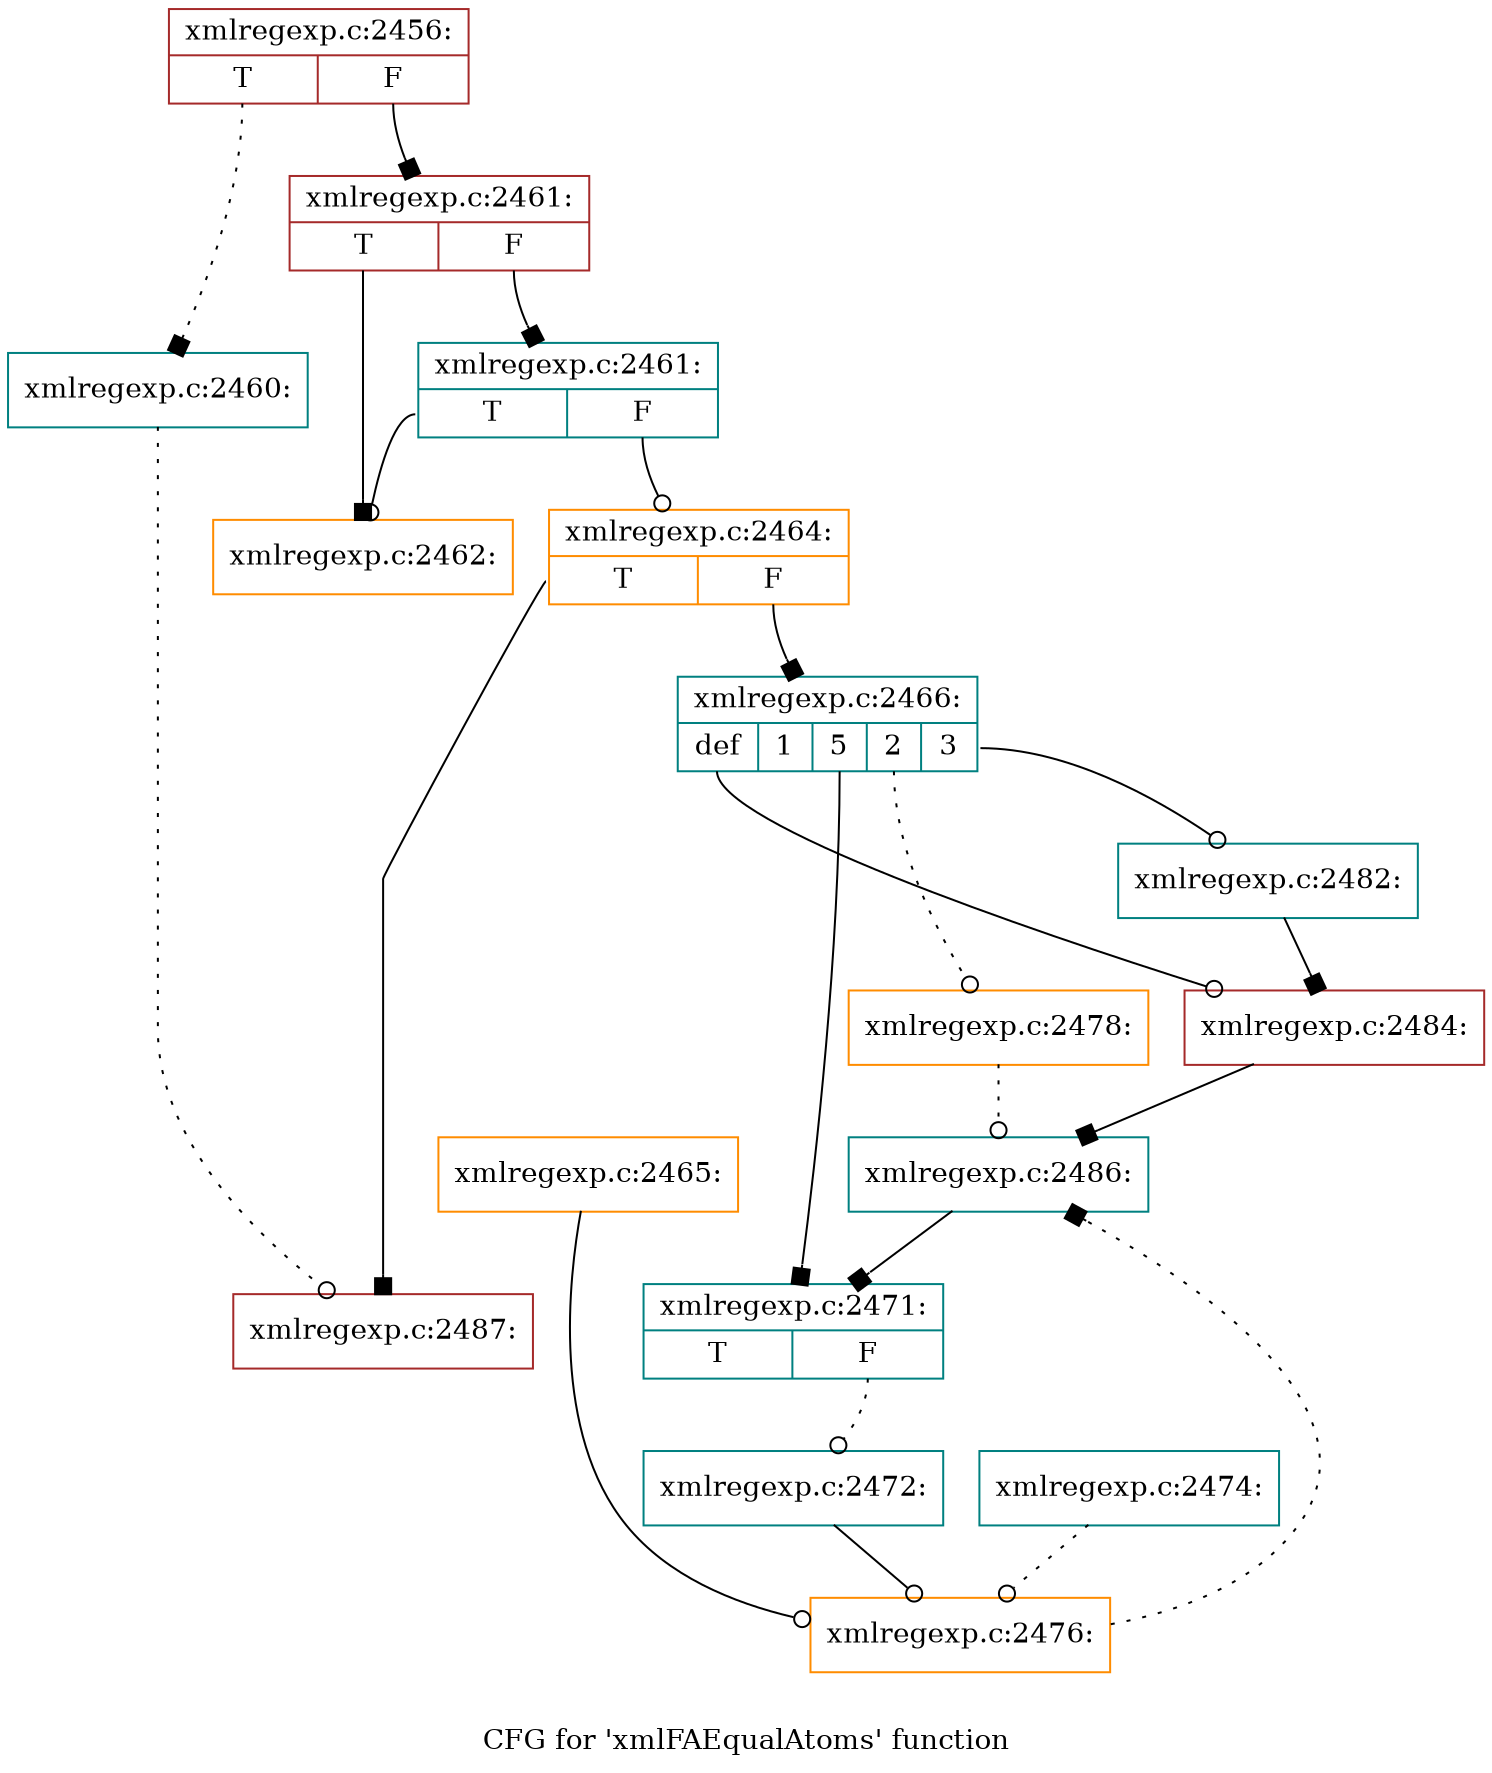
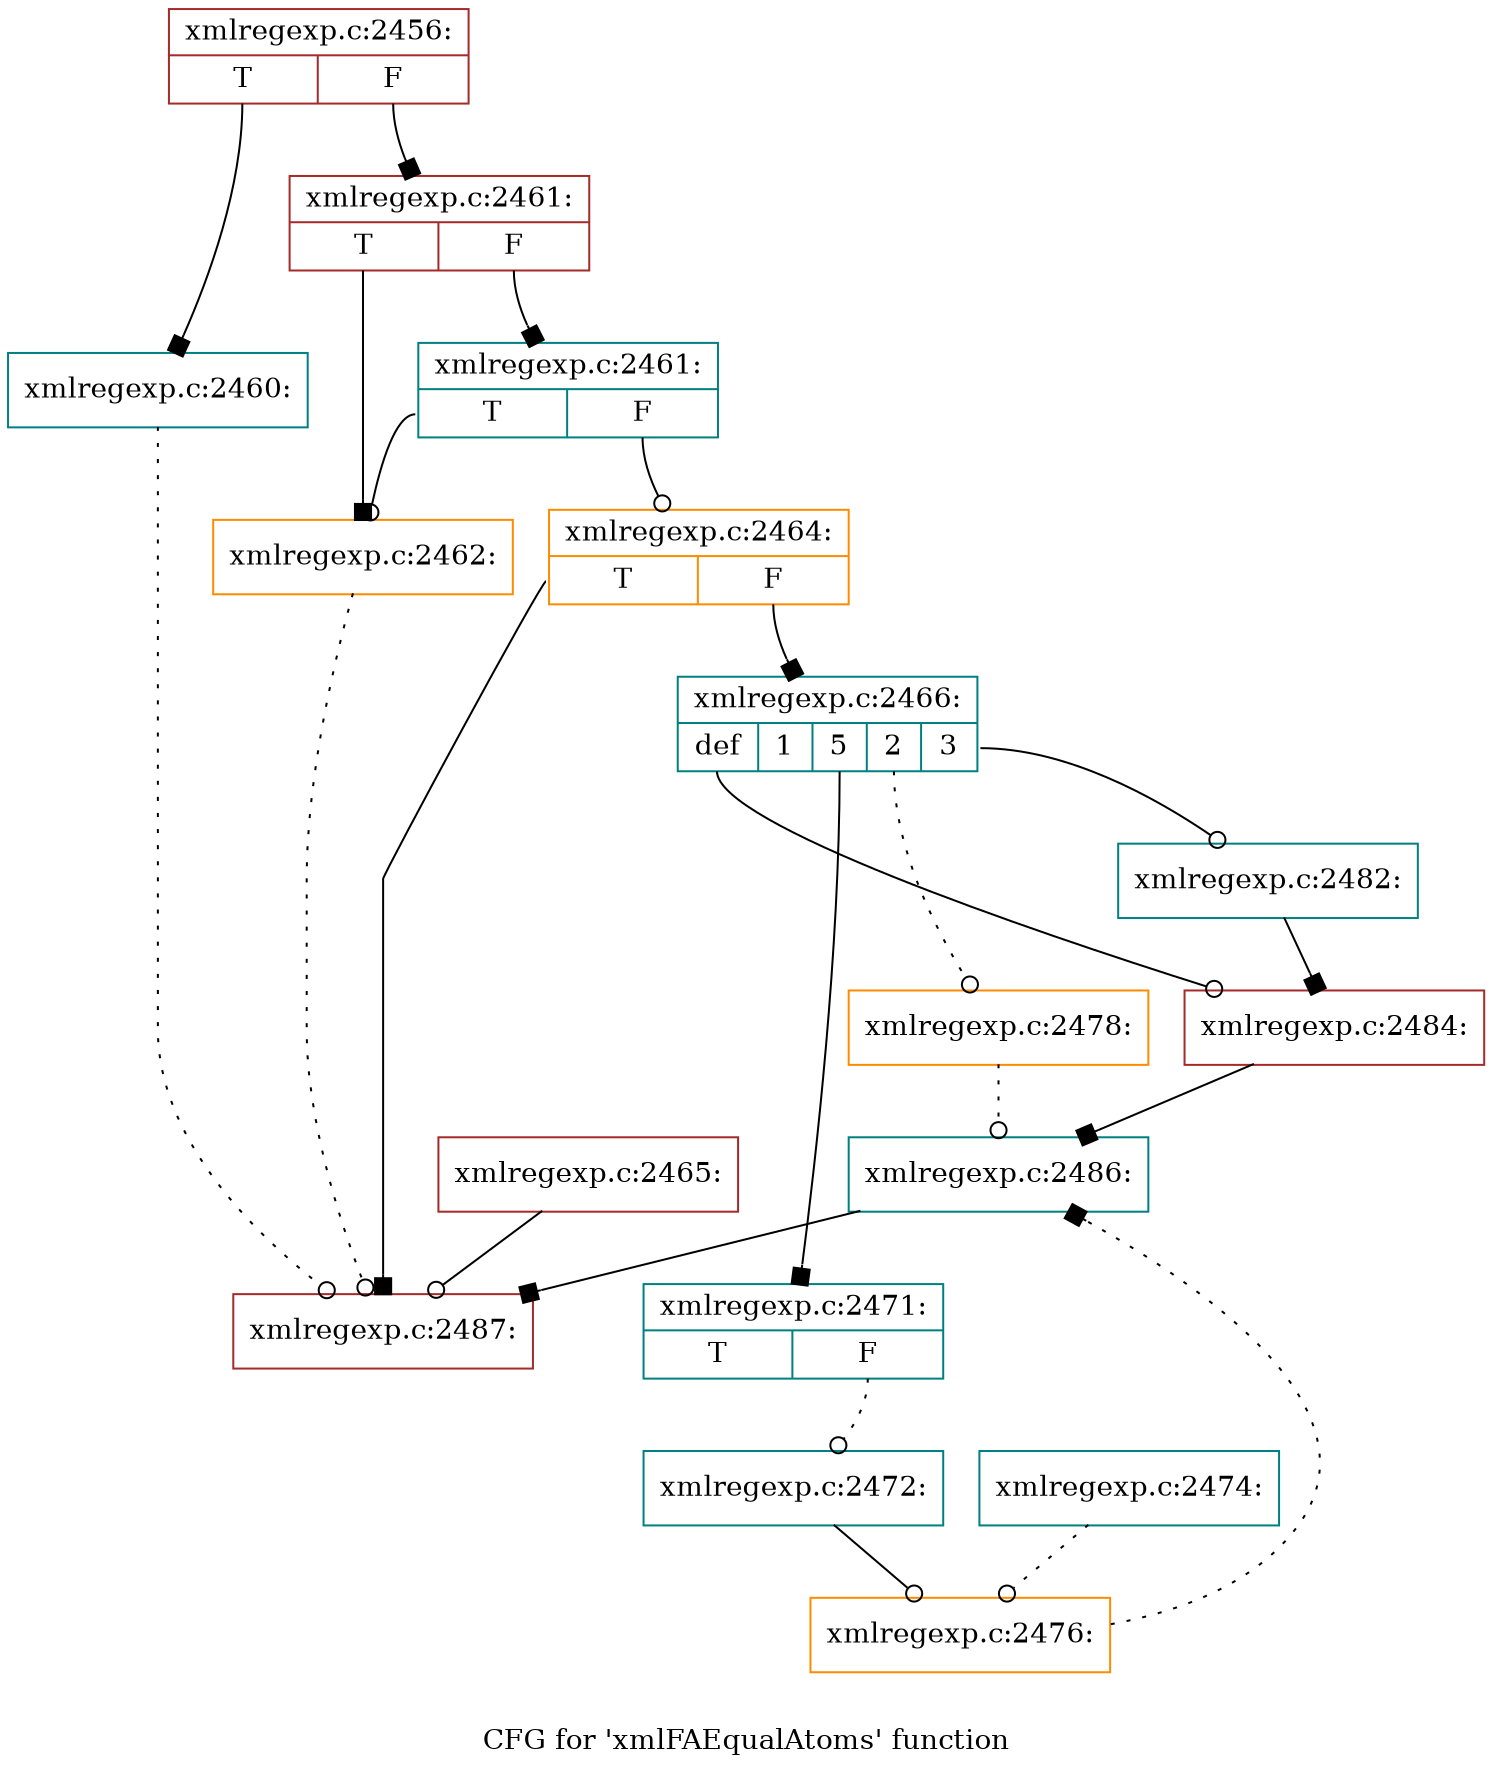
(224, 222) -> (224, 222)
none -> (307, 938)
(588, 1174) -> (588, 1174)
(911, 1241) -> (701, 1250)
(594, 1468) -> (493, 1248)
